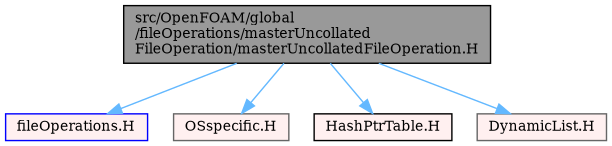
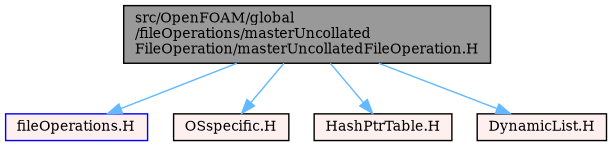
(231, 127) -> (231, 127)
(542, 127) -> (542, 127)
